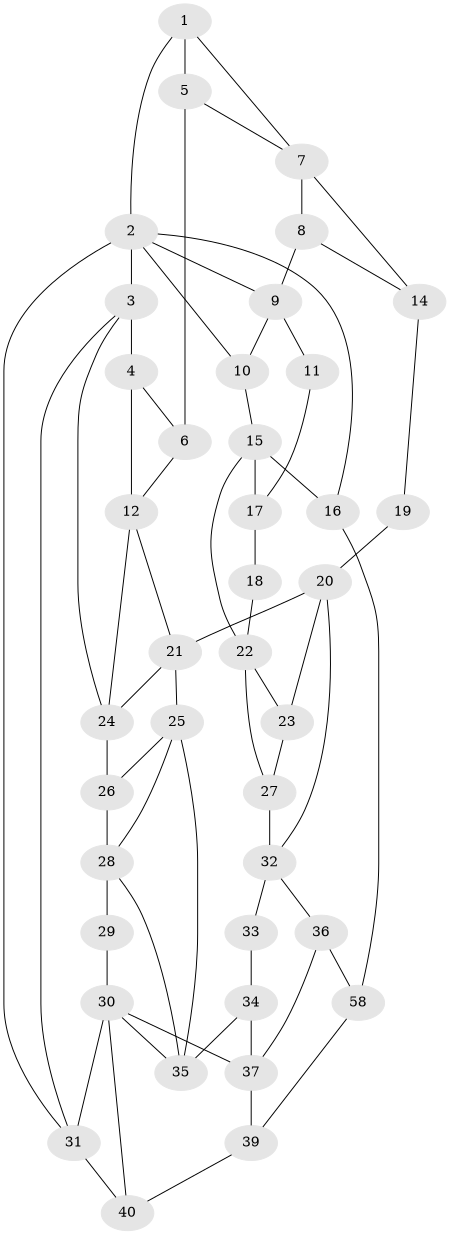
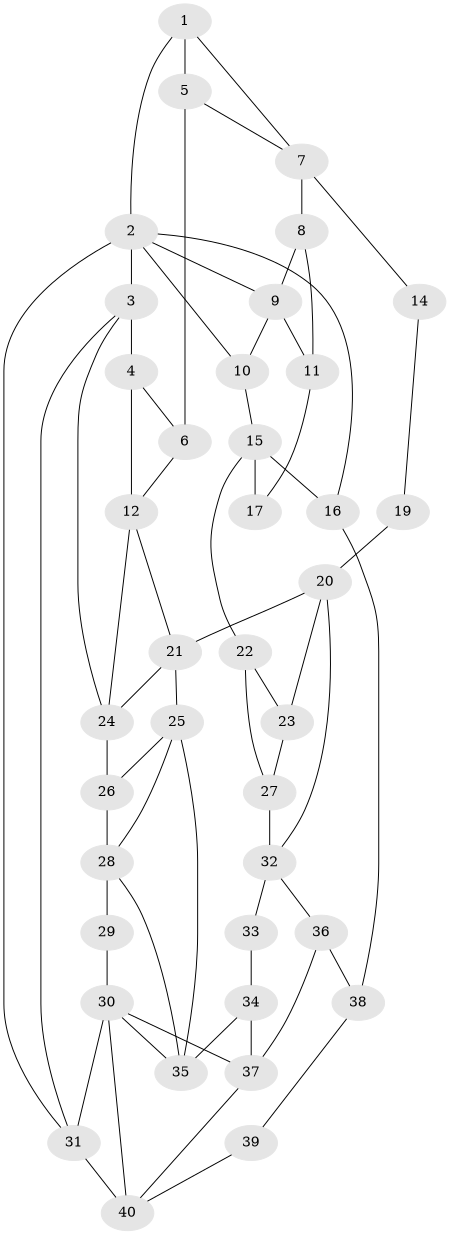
(361, 267) -> (312, 302)
(255, 582) -> none
(358, 1003) -> (358, 1003)
(251, 1108) -> (189, 1143)
